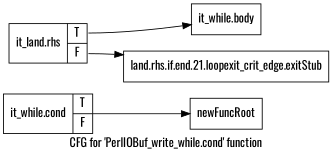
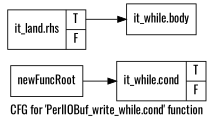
(226, 67) -> none
(137, 114) -> (95, 81)
